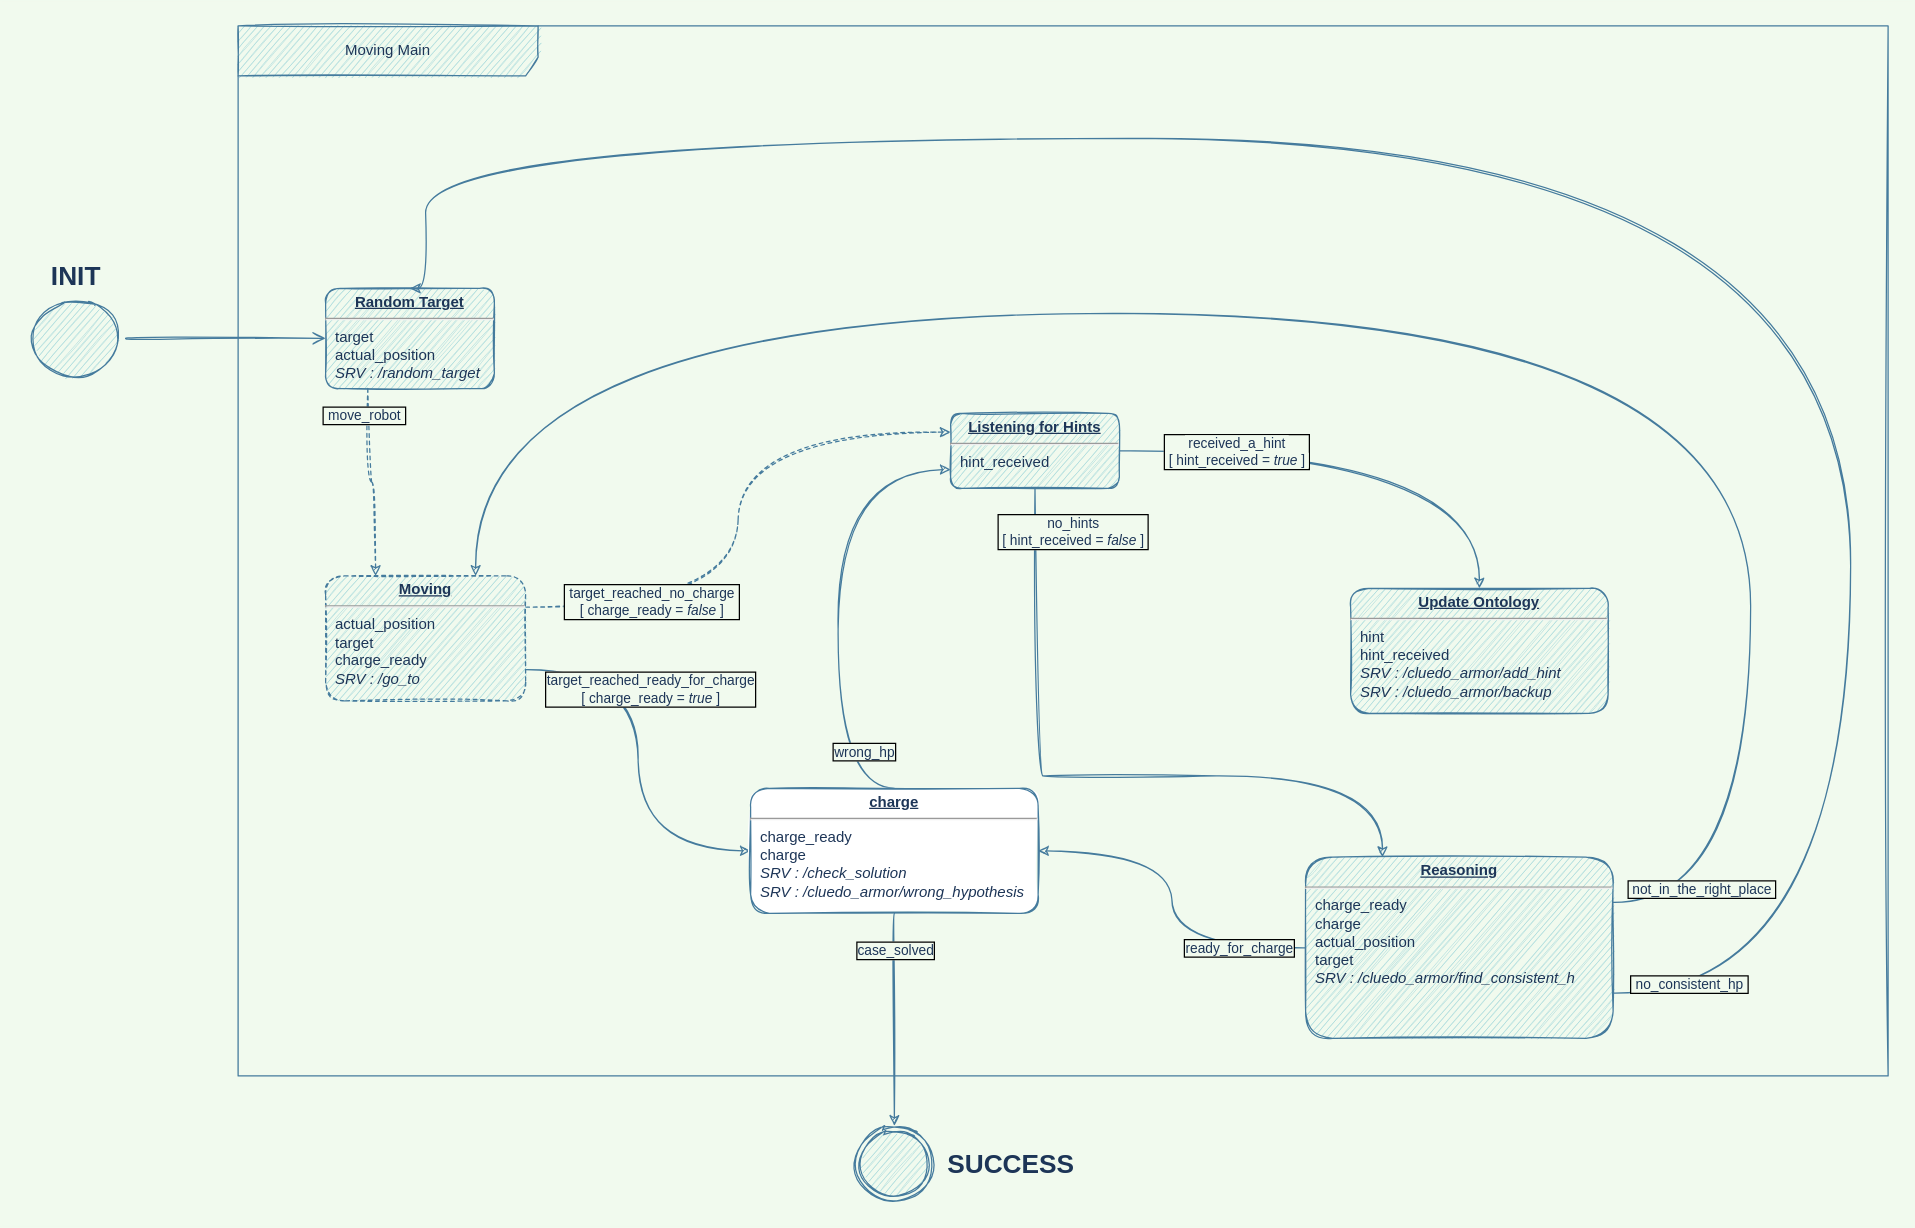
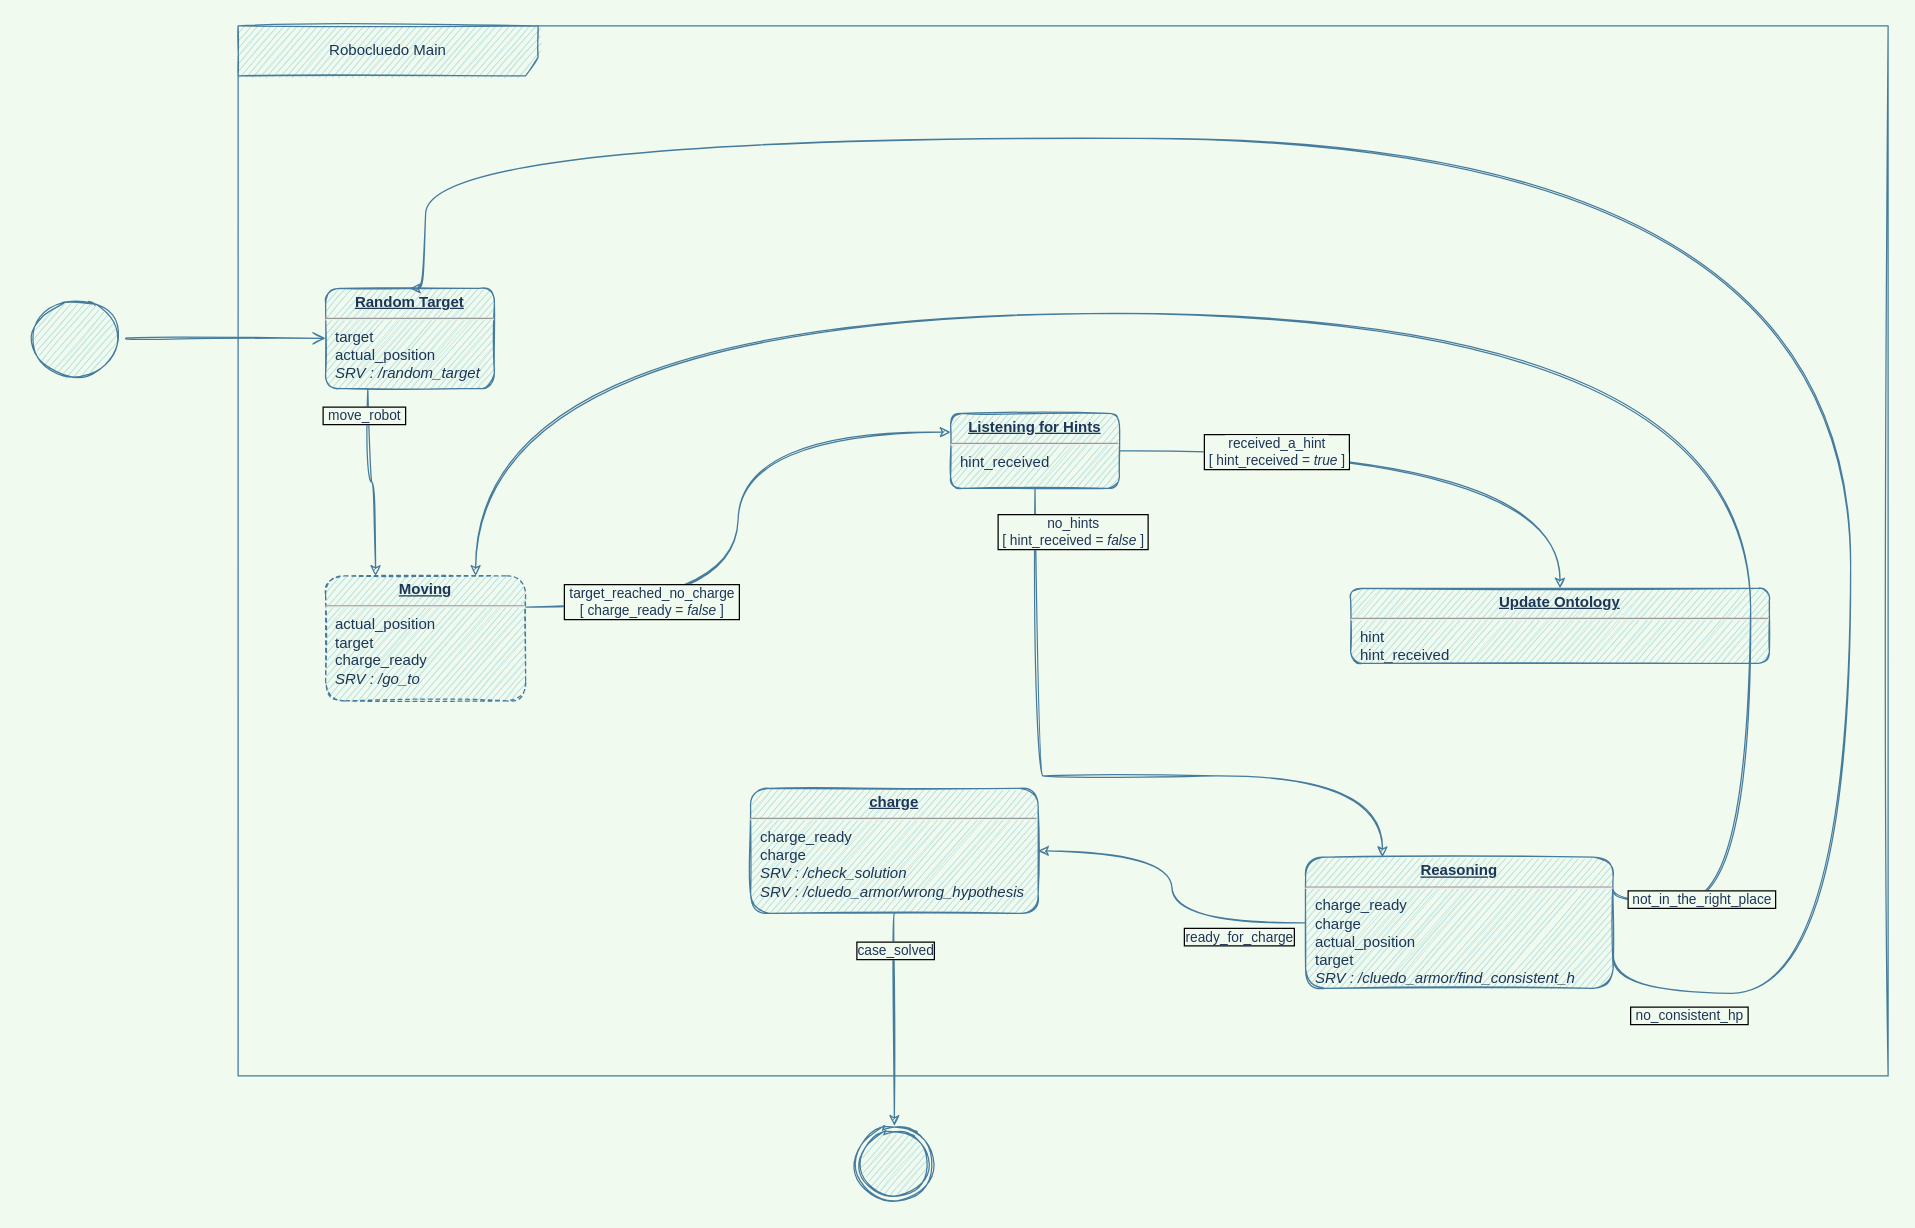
(388, 51) -> (388, 51)
(76, 276) -> none
(777, 460) -> (777, 460)
(374, 496) -> (374, 496)
(839, 607) -> none
(1479, 651) -> (1560, 626)
(645, 799) -> none
(894, 851) -> (894, 851)
(1459, 948) -> (1459, 923)
(1011, 1163) -> none
